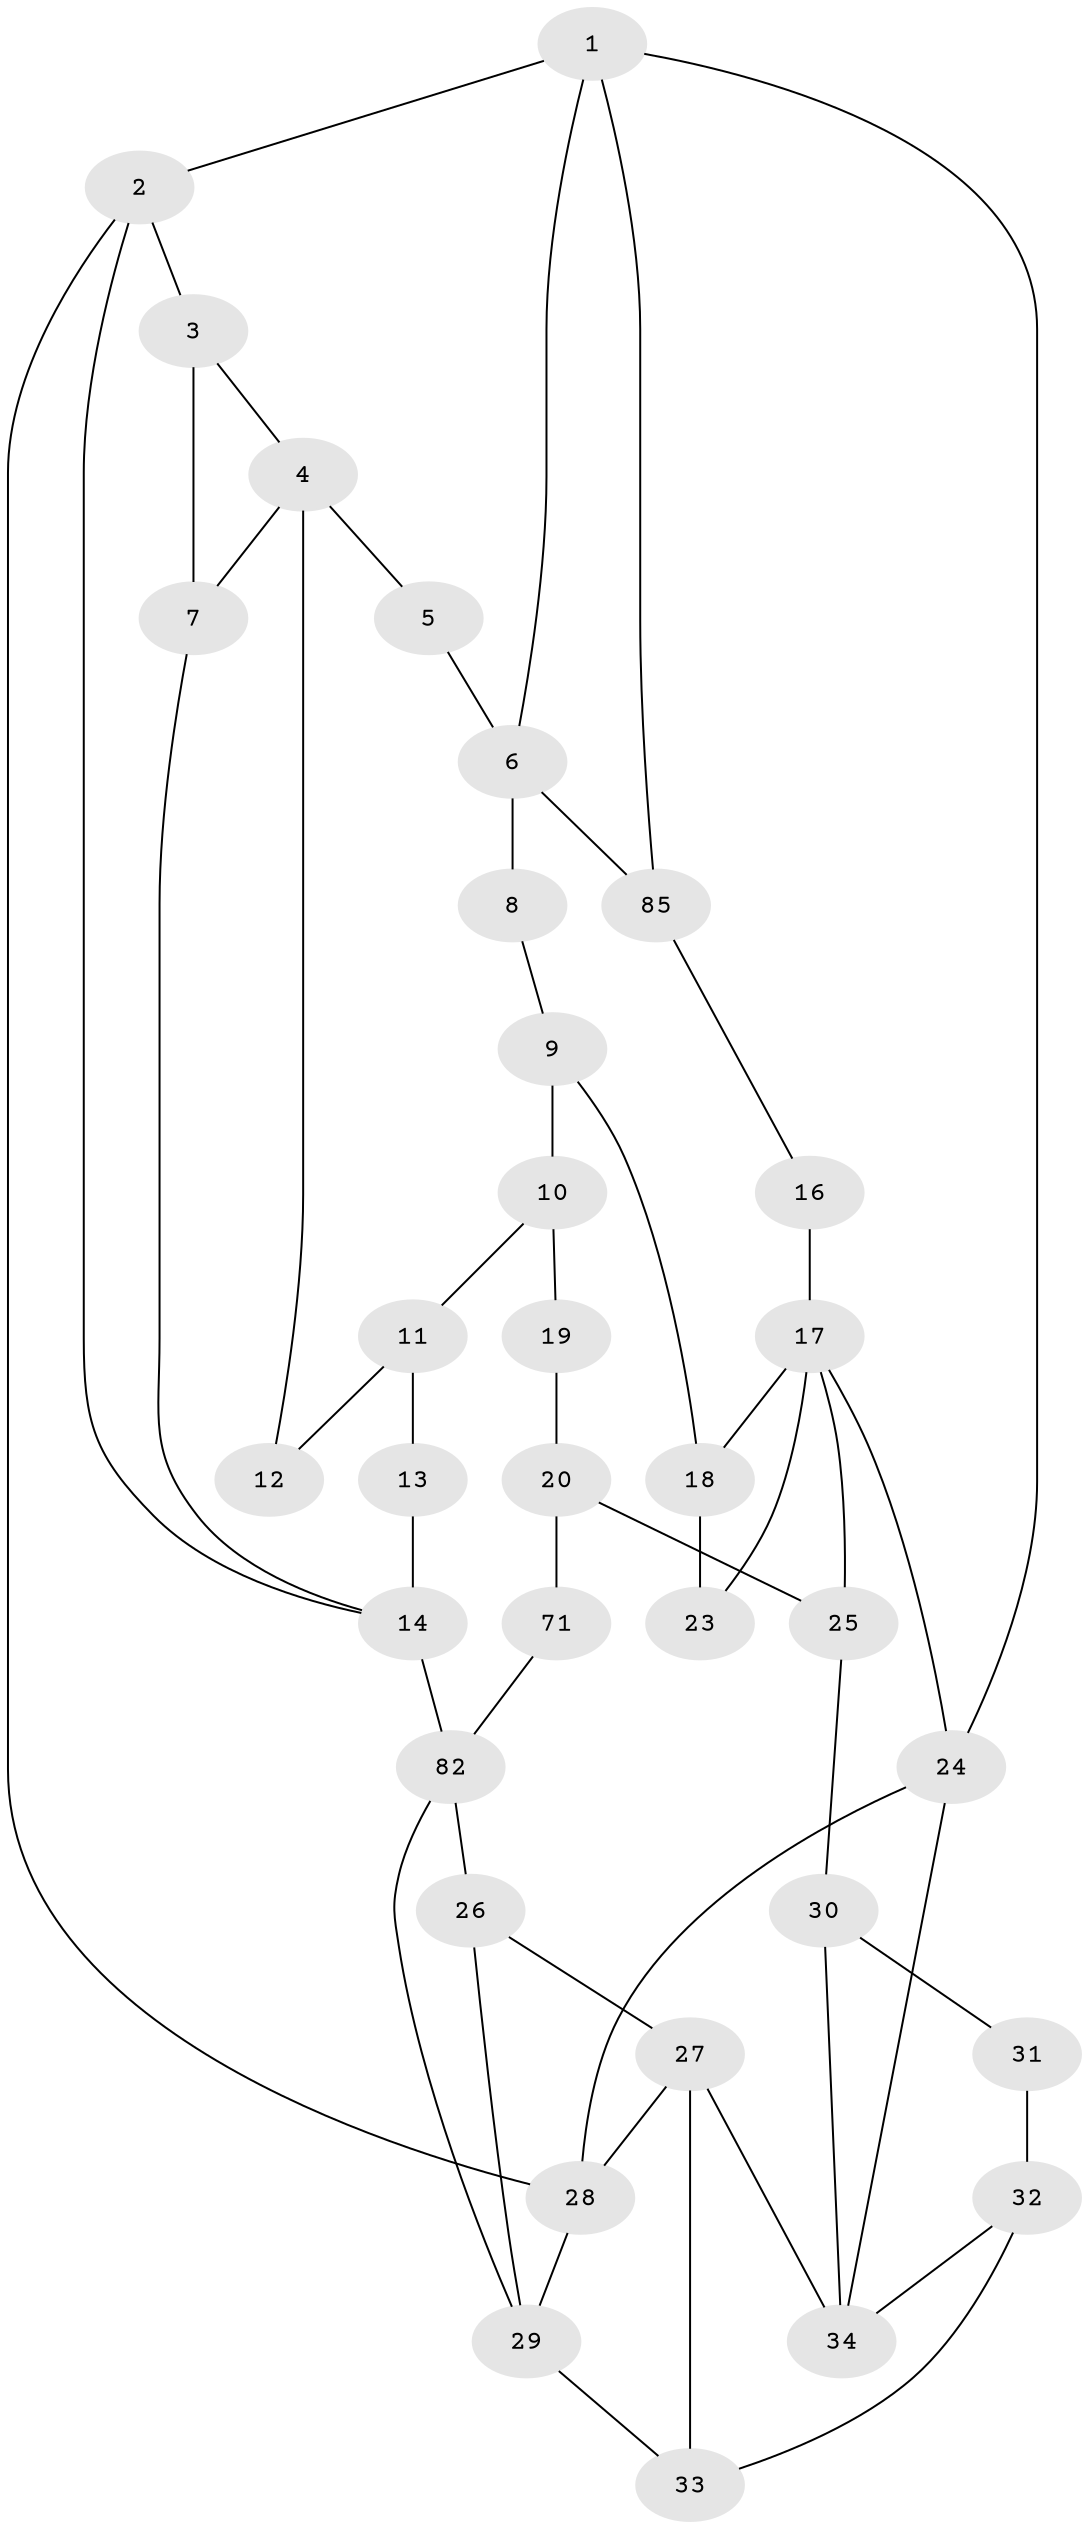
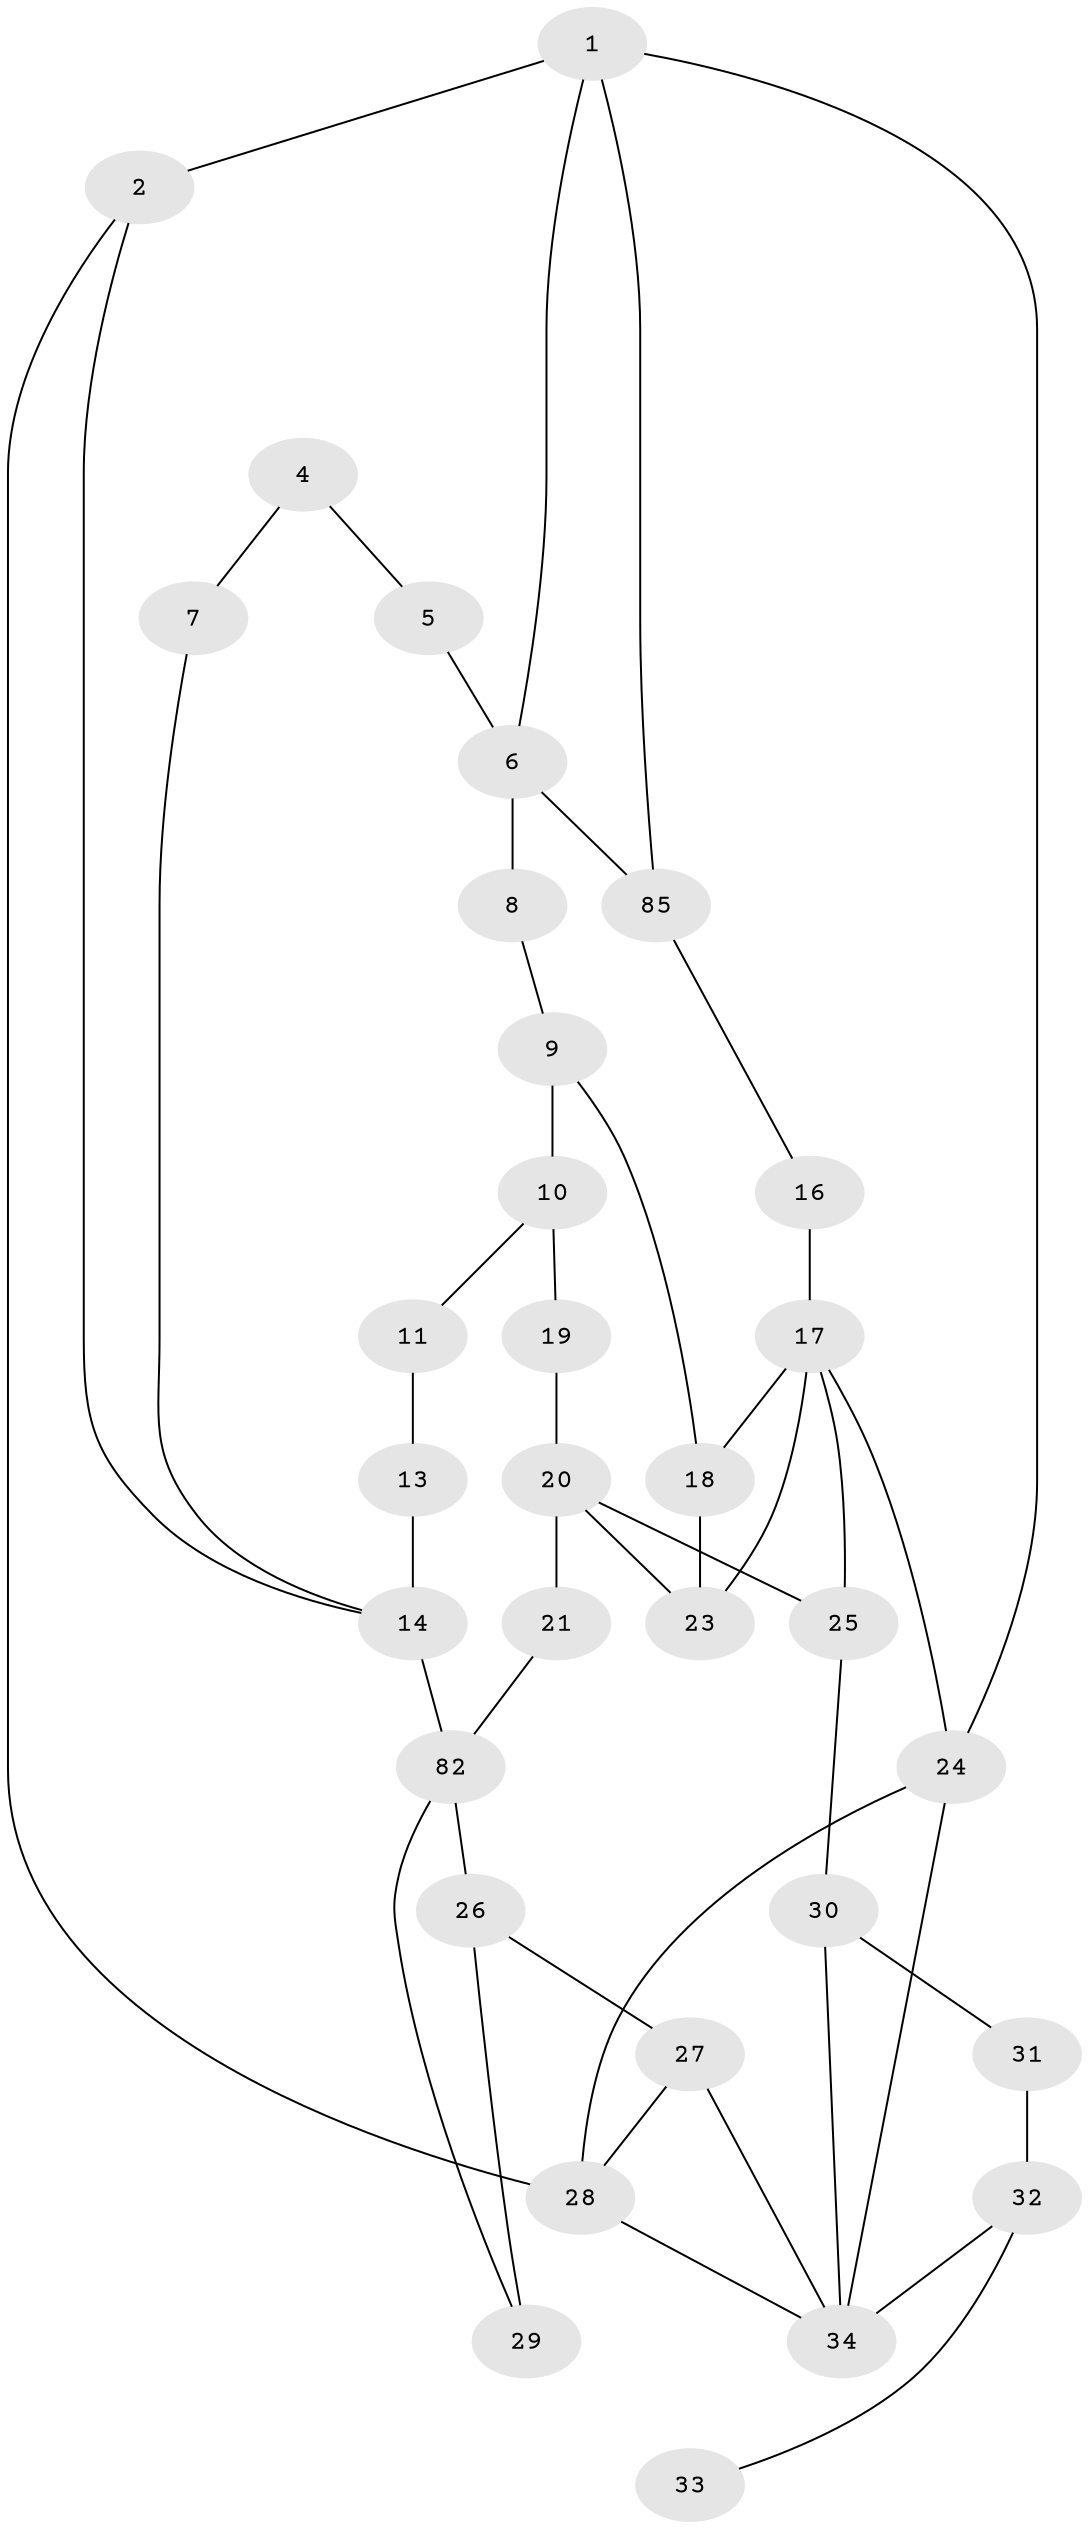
(193, 331) -> none
(269, 1480) -> none
none -> (628, 1551)
(556, 1623) -> (556, 1623)
(554, 2269) -> (711, 2270)
(690, 2270) -> none
(609, 2414) -> none
